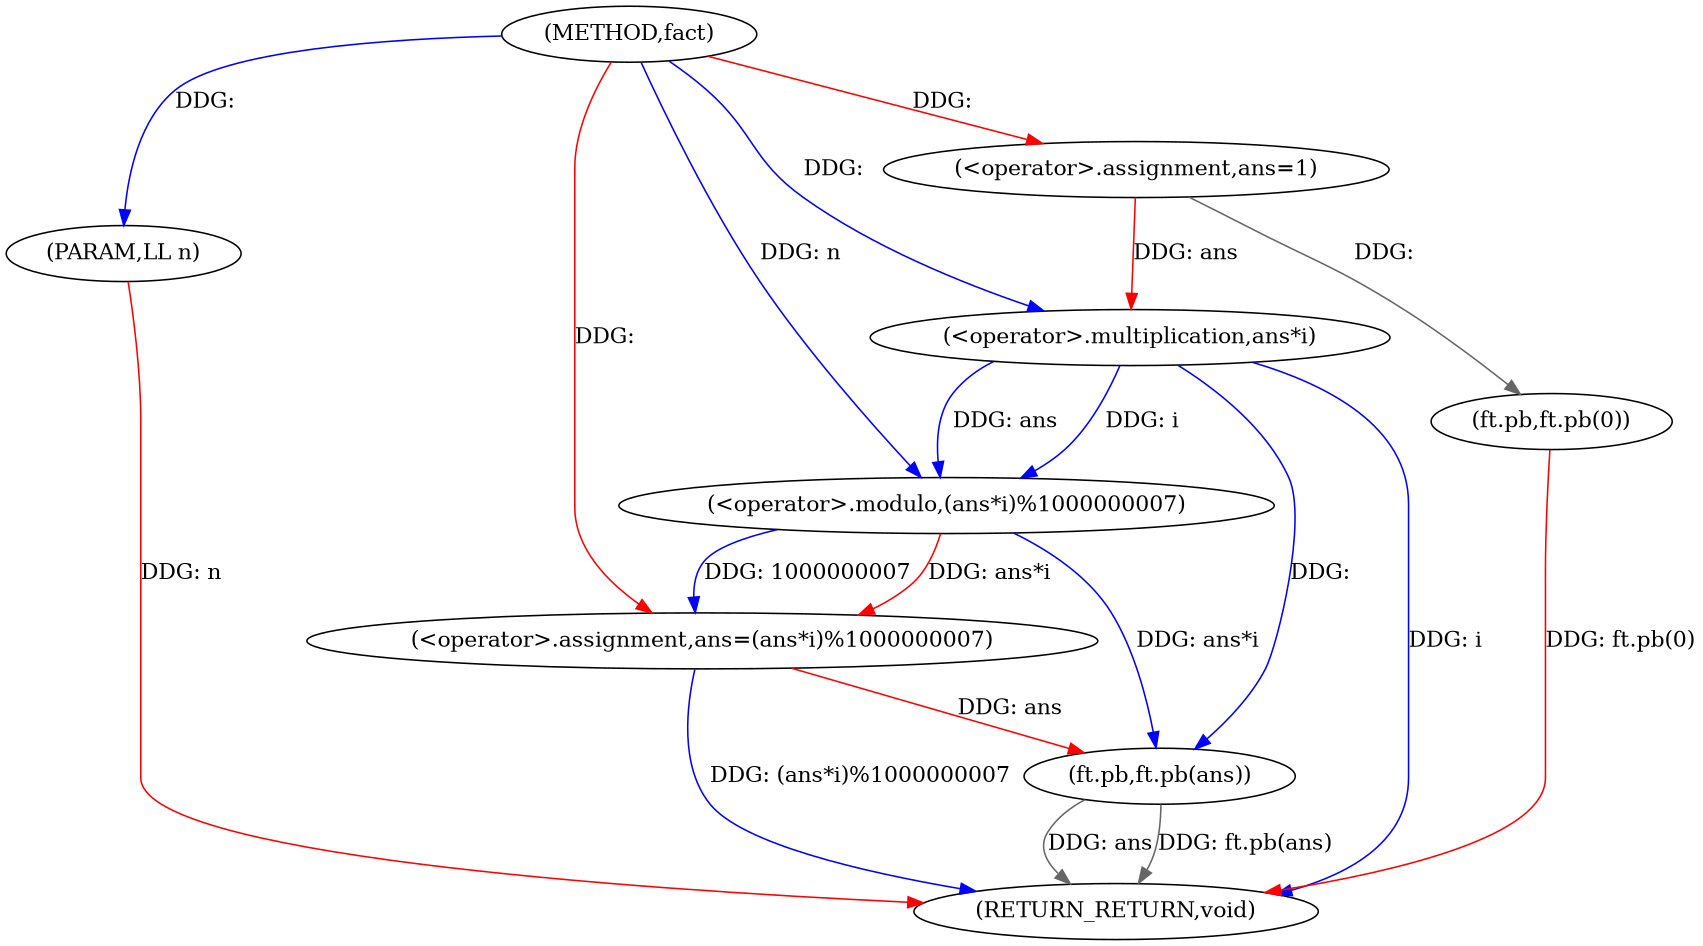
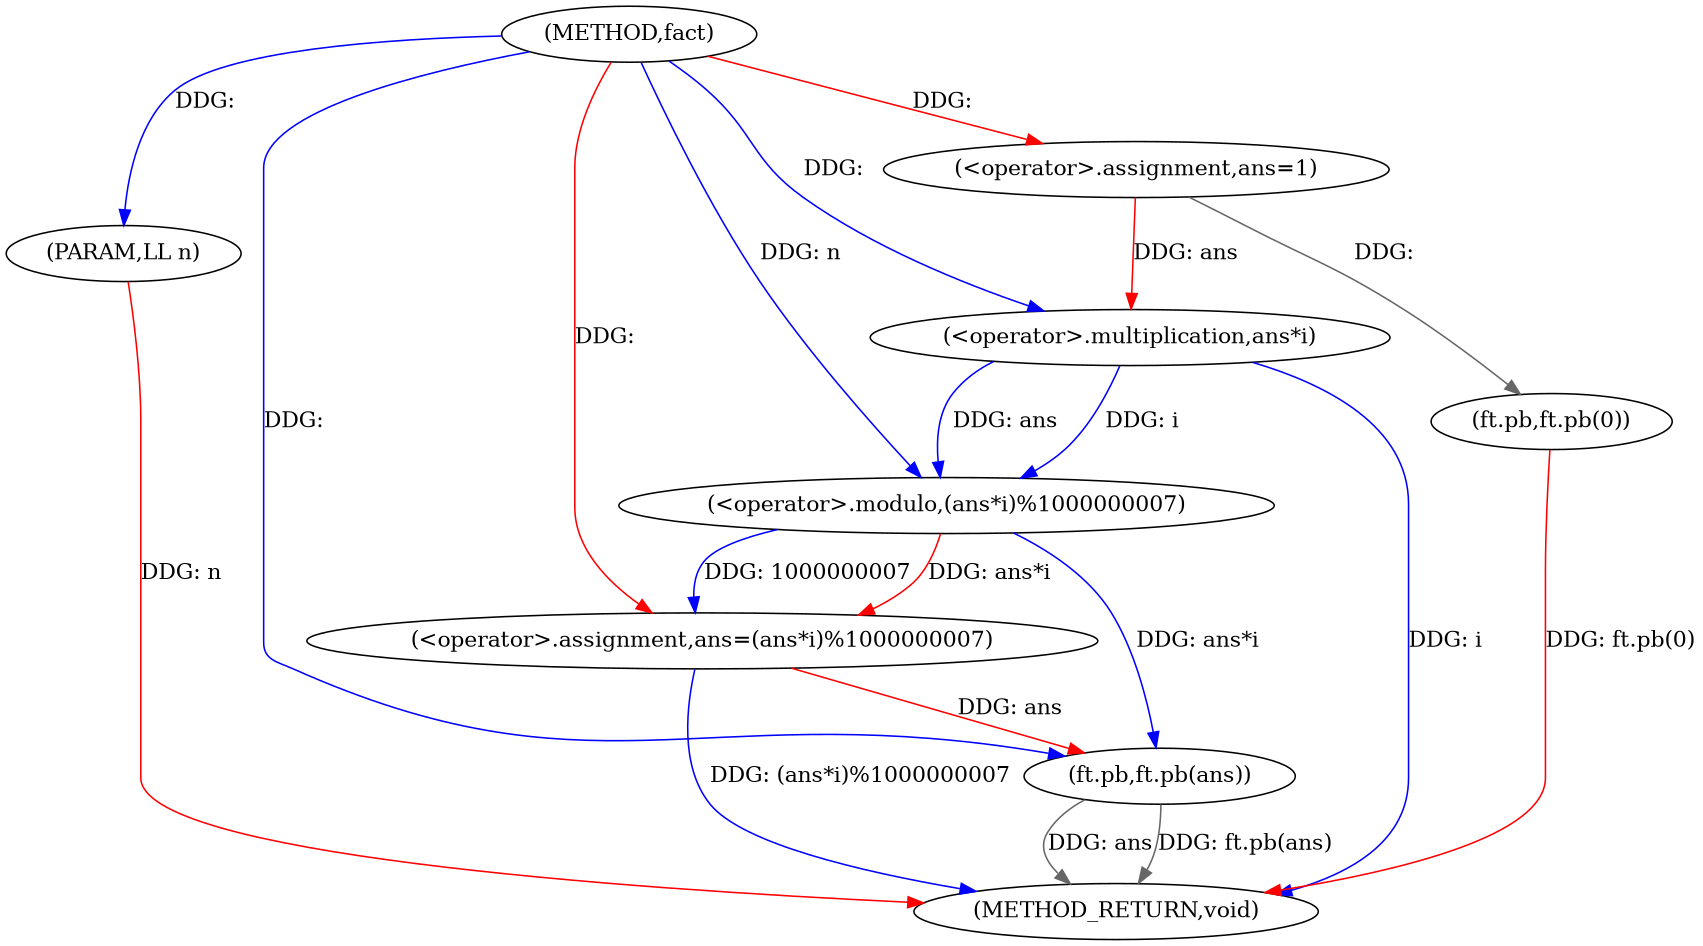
(1294, 541) -> (270, 658)
(1116, 912) -> (1116, 912)
